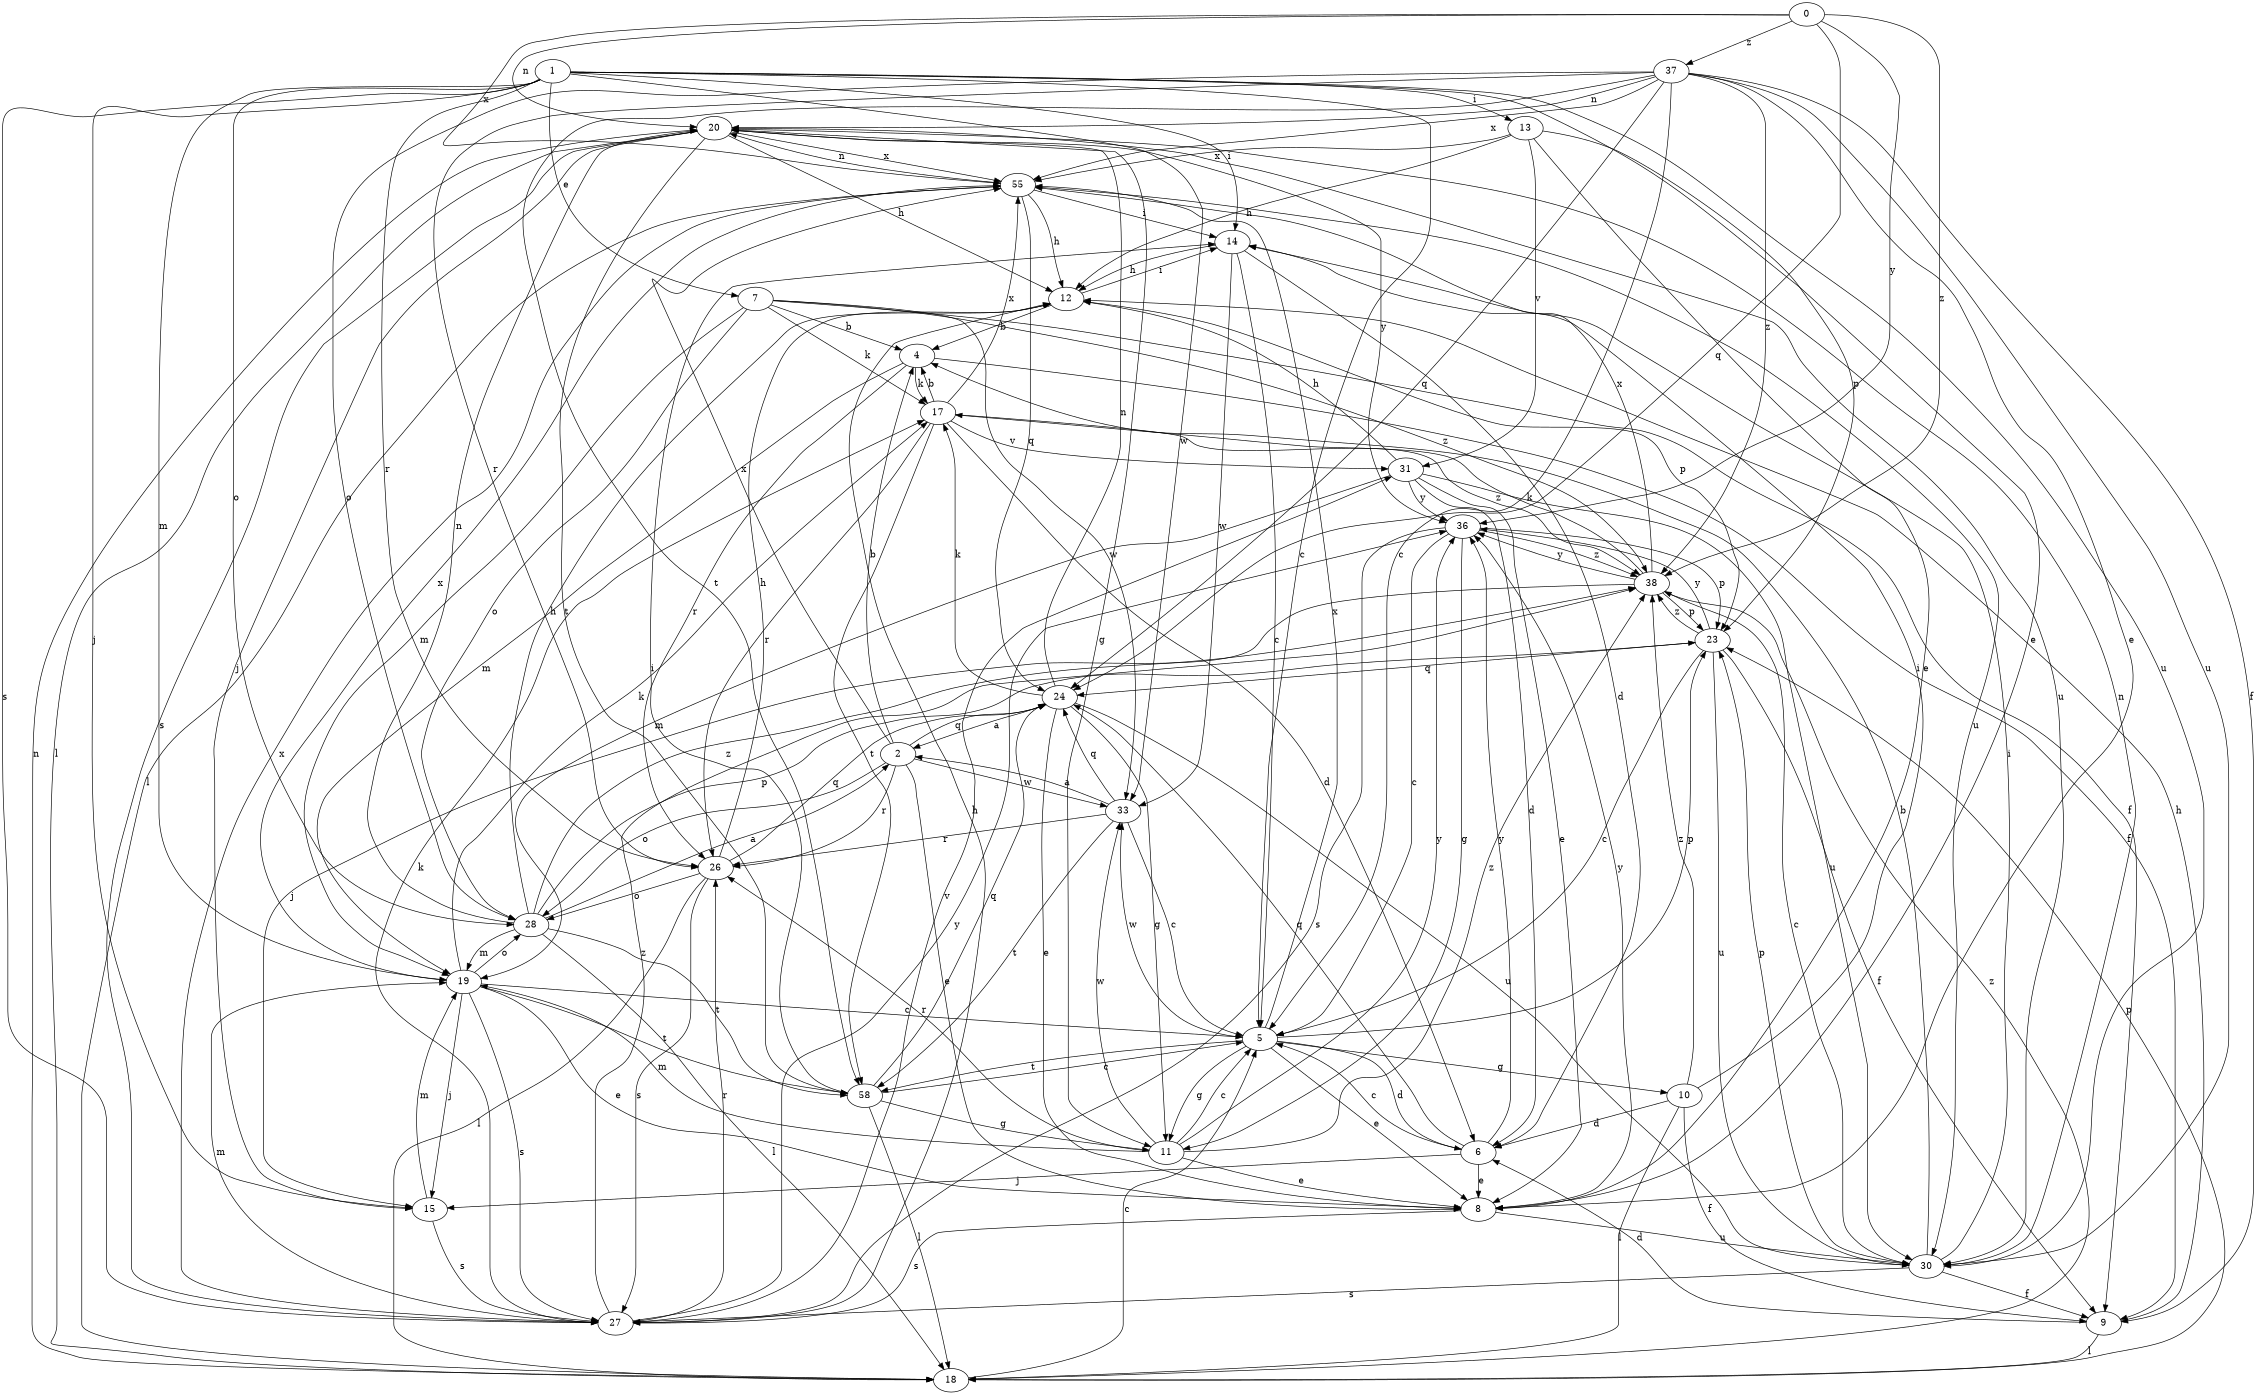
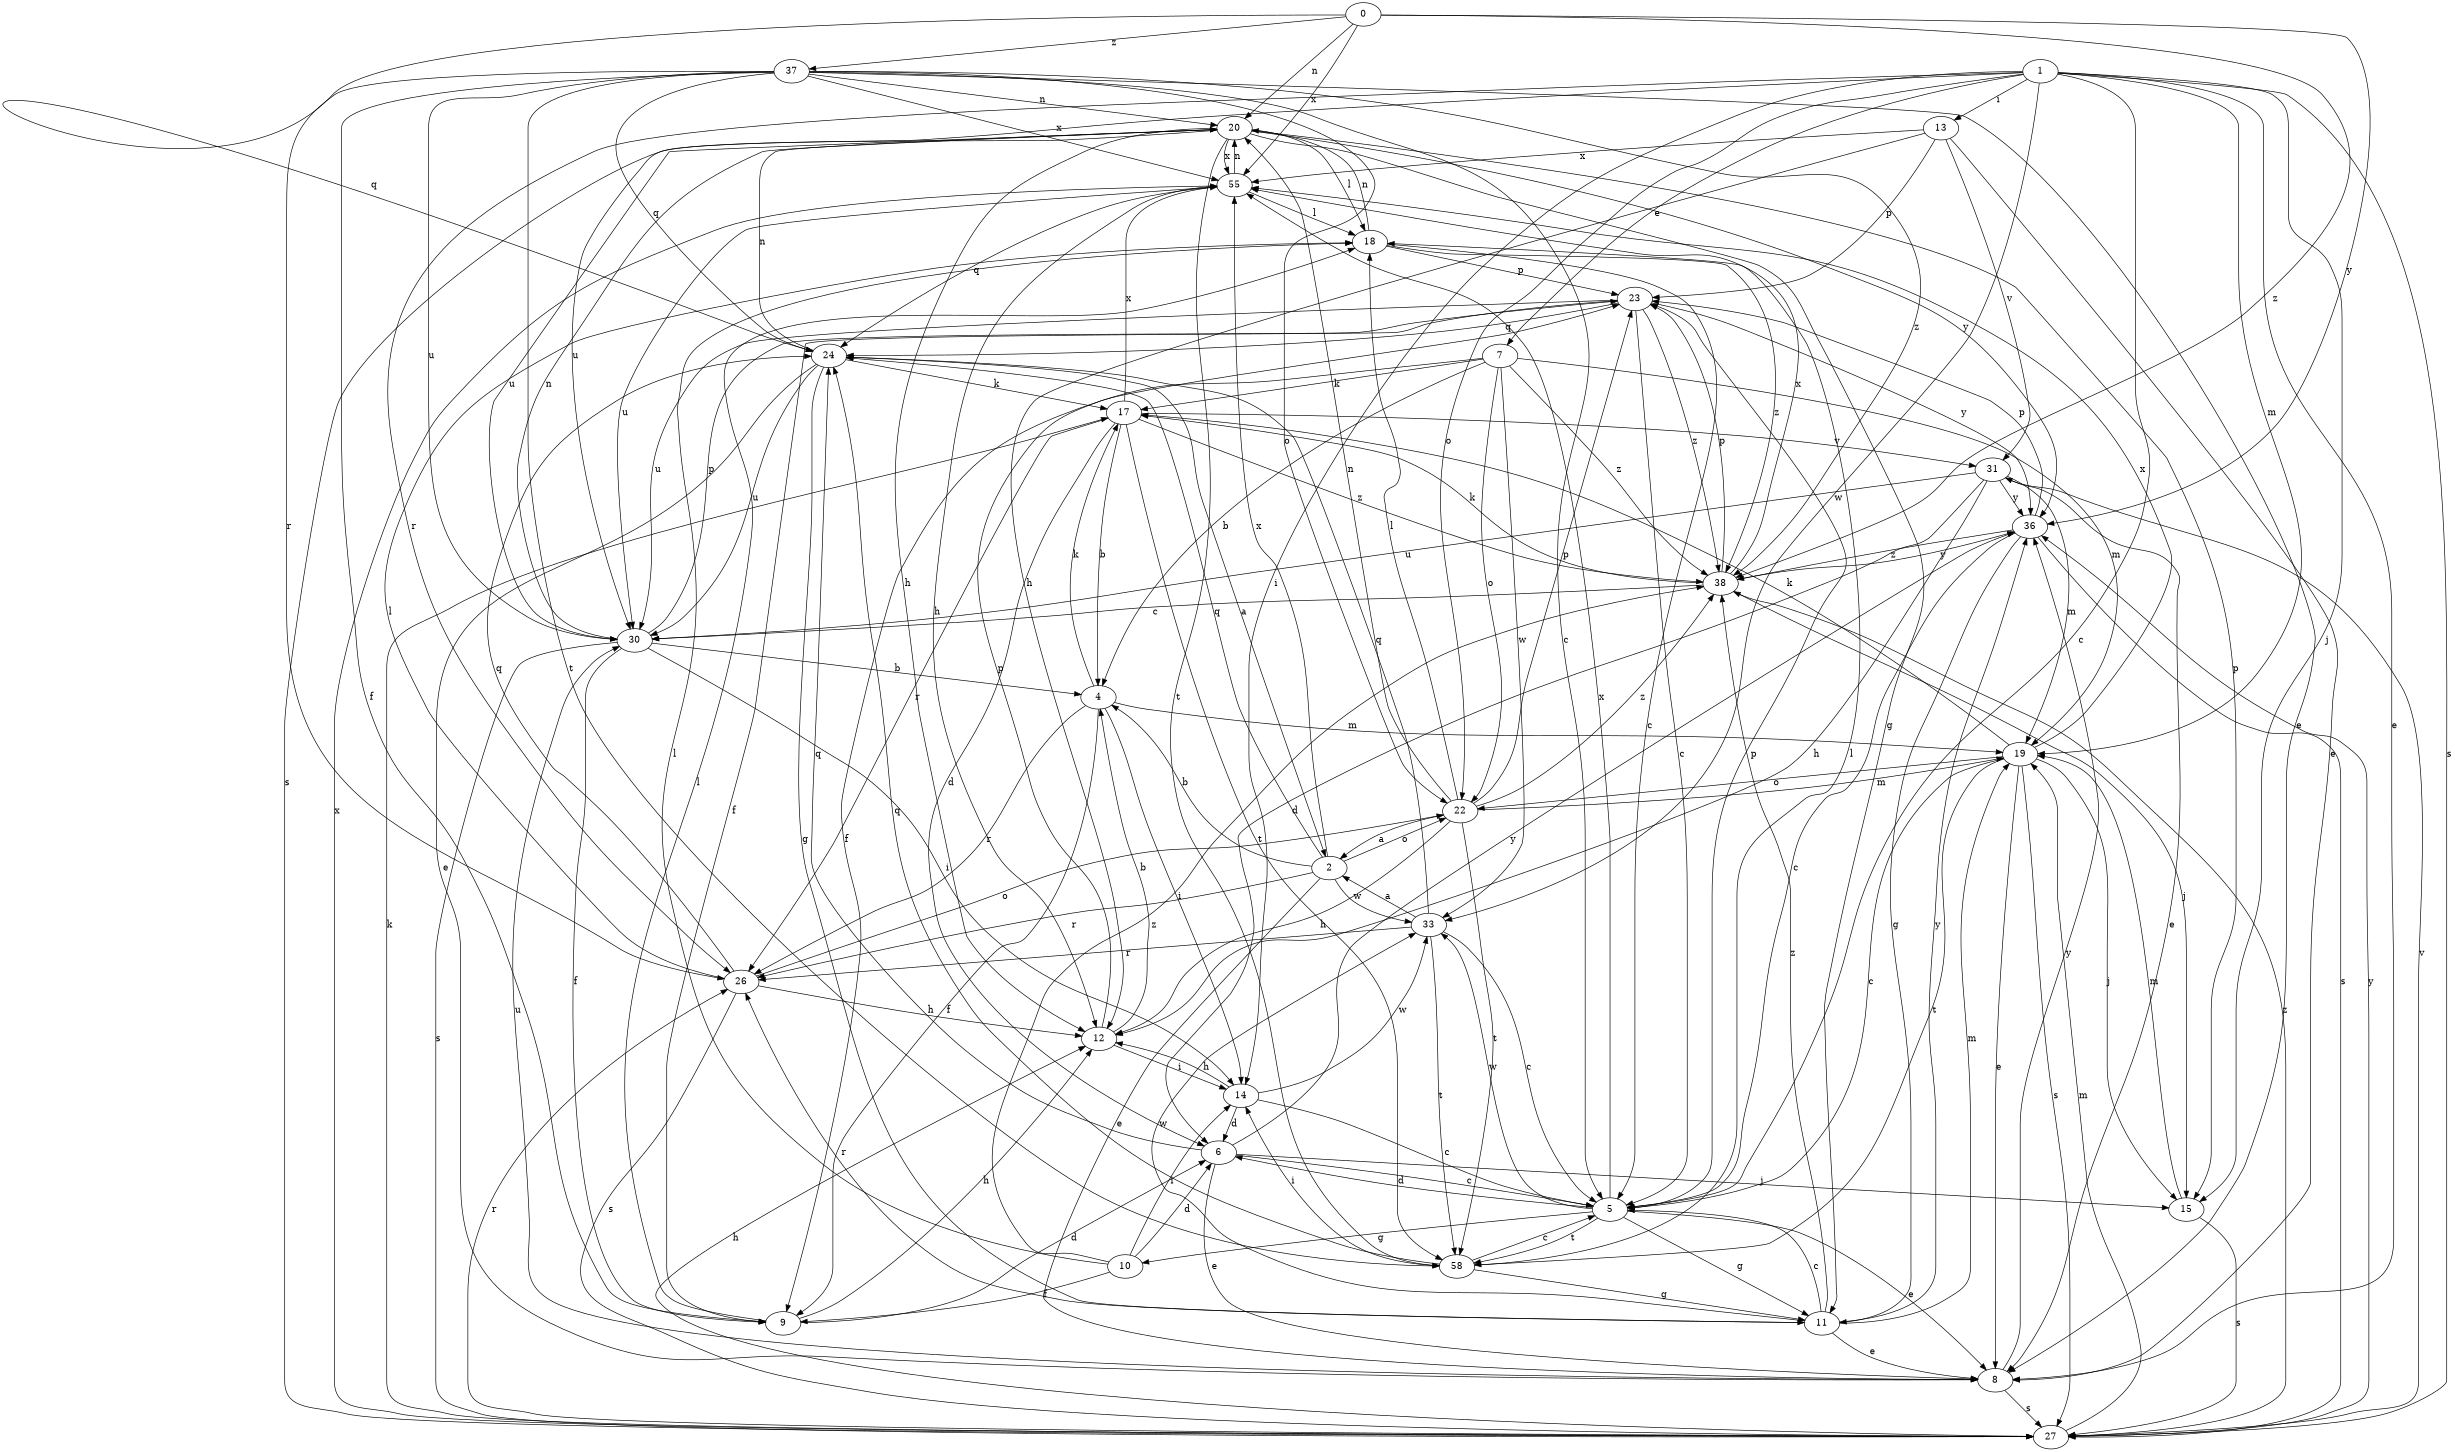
(1126, 214) -> (1171, 883)
(238, 669) -> (2236, 669)
(531, 925) -> (1460, 811)
